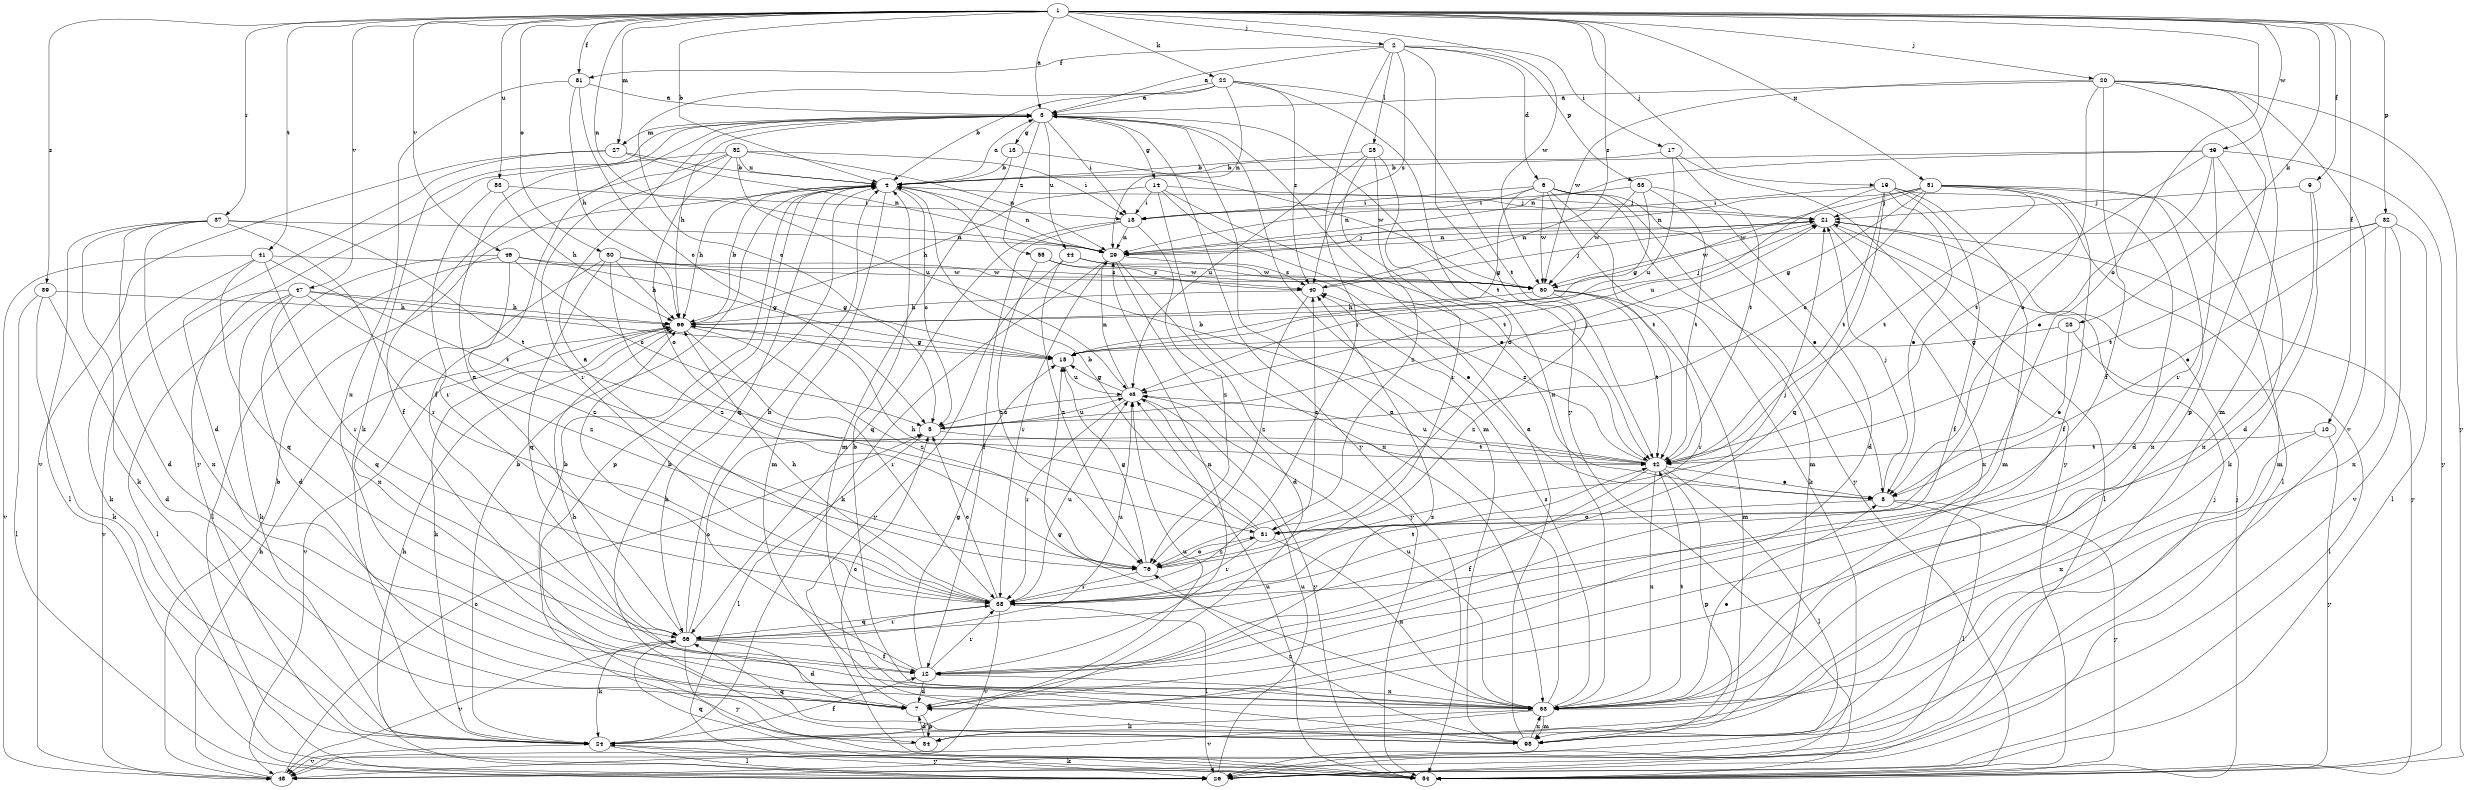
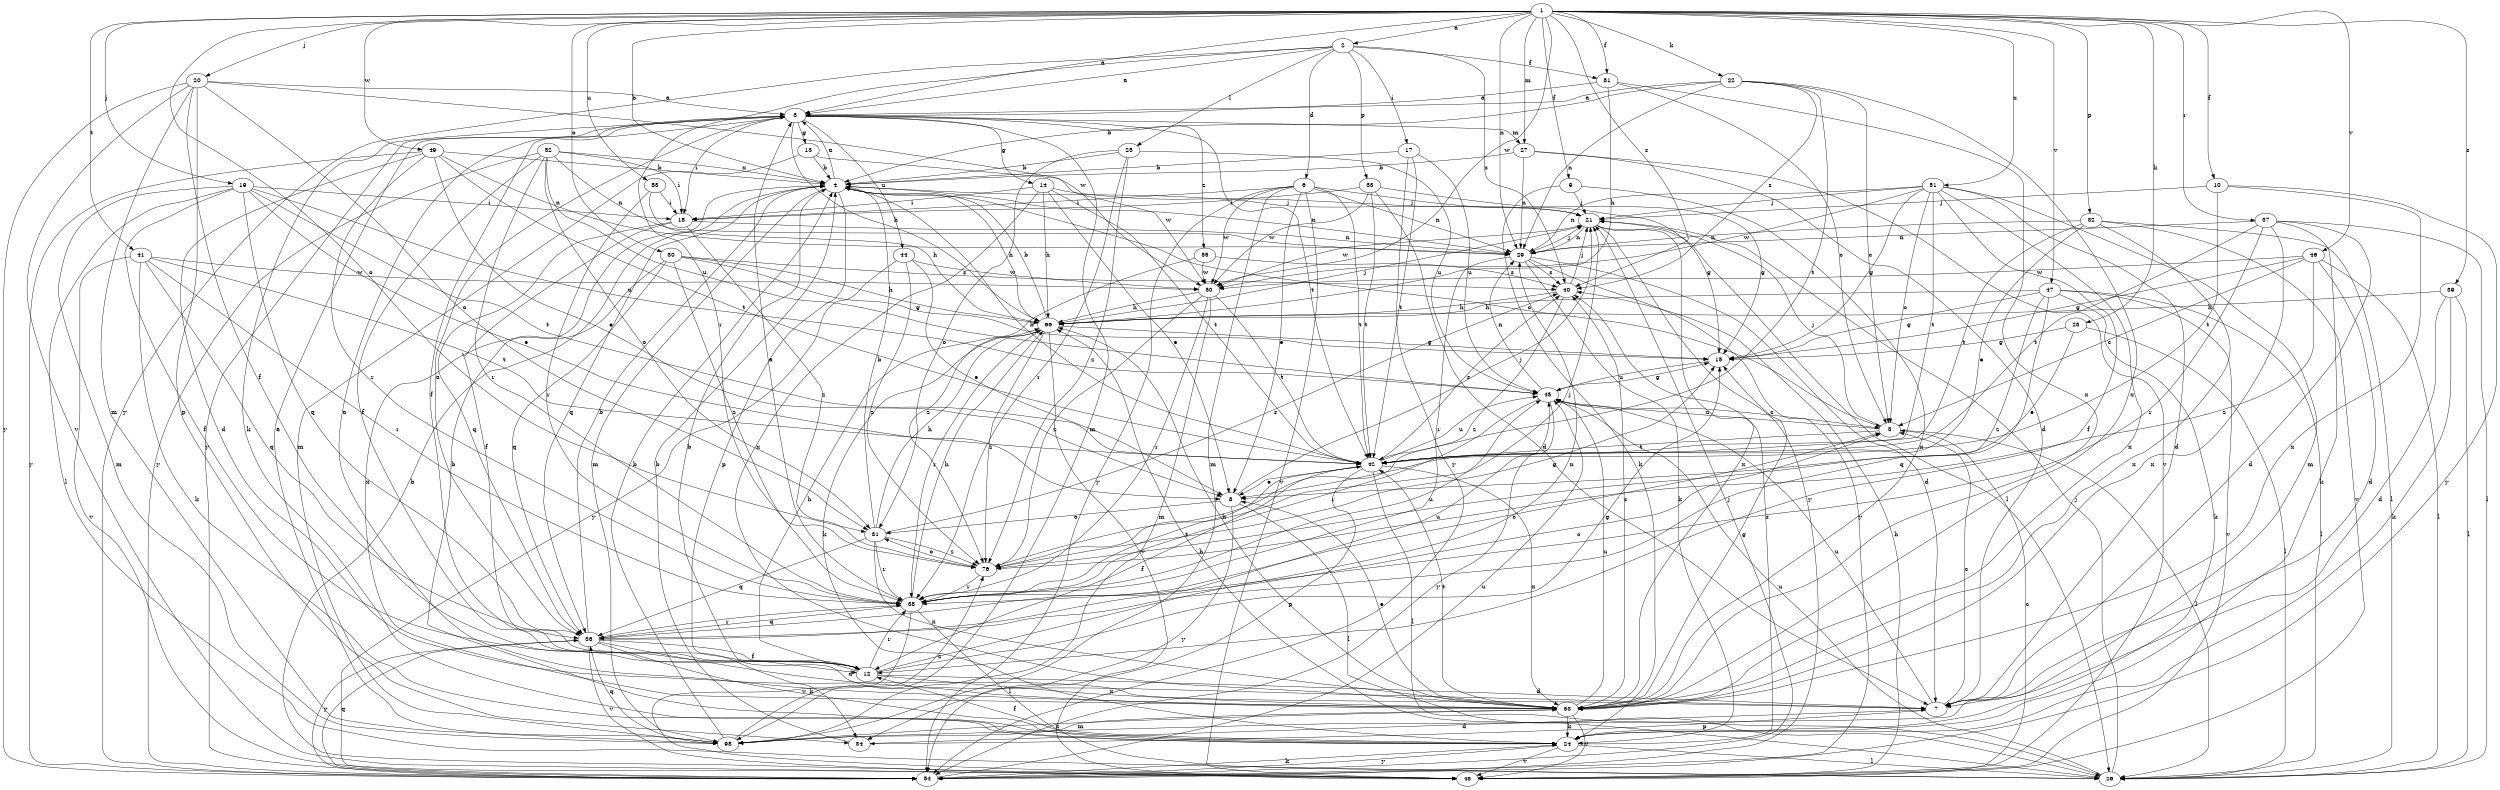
(1247, 28) -> (1456, 28)
none -> (1920, 202)
(312, 466) -> (1898, 643)
(1811, 482) -> (1282, 482)
none -> (734, 586)
